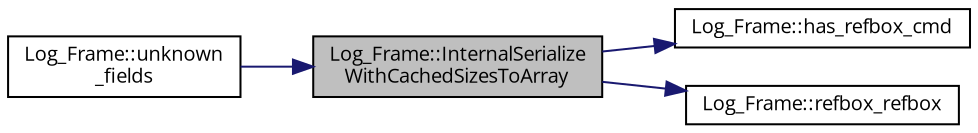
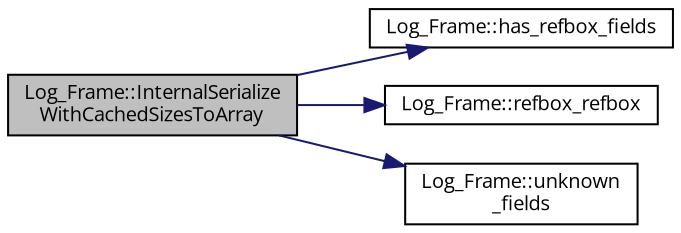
(822, 28) -> (521, 28)
(267, 67) -> (332, 148)
